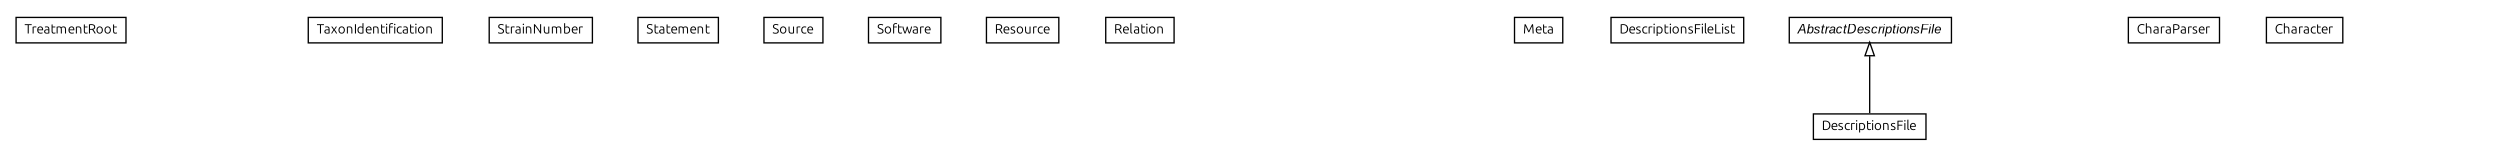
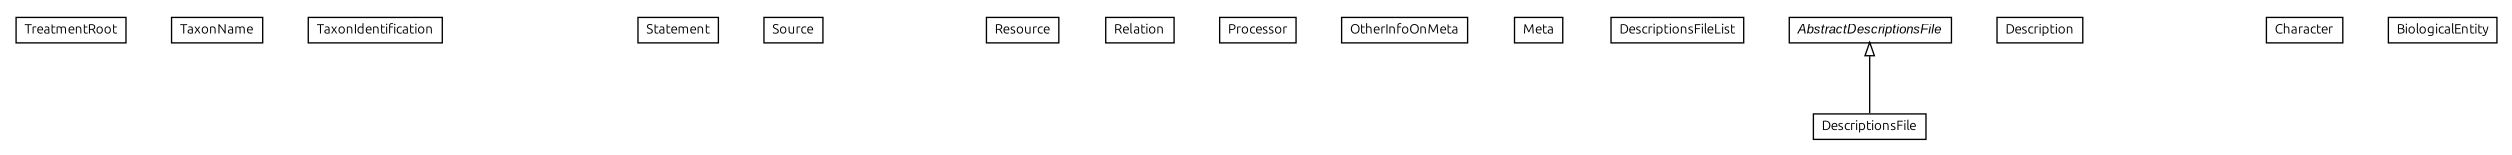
none -> (217, 29)
(540, 29) -> none
(905, 29) -> none
none -> (1257, 29)
none -> (1405, 29)
none -> (2040, 29)
(2174, 29) -> none
none -> (2442, 29)
